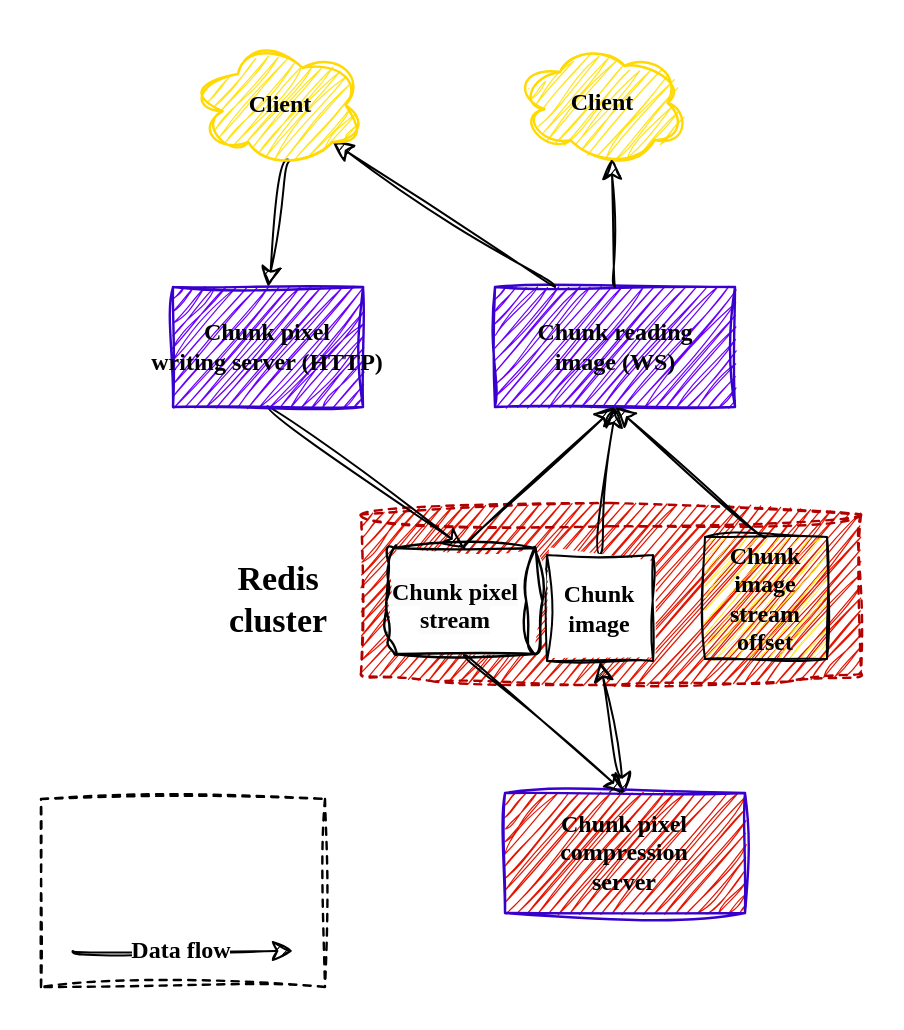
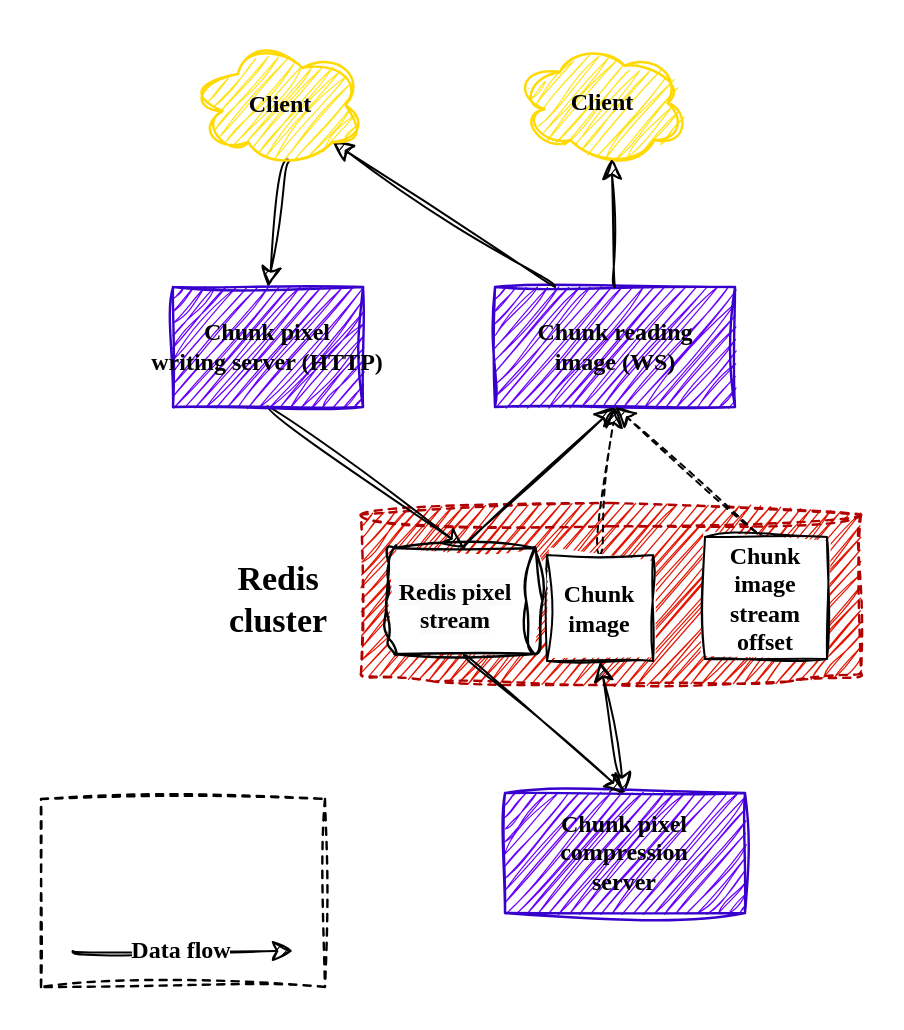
(676, 460) -> (676, 460)
(607, 486) -> (607, 486)
(766, 598) -> (766, 598)
(456, 608) -> (456, 608)
(625, 853) -> (625, 853)
